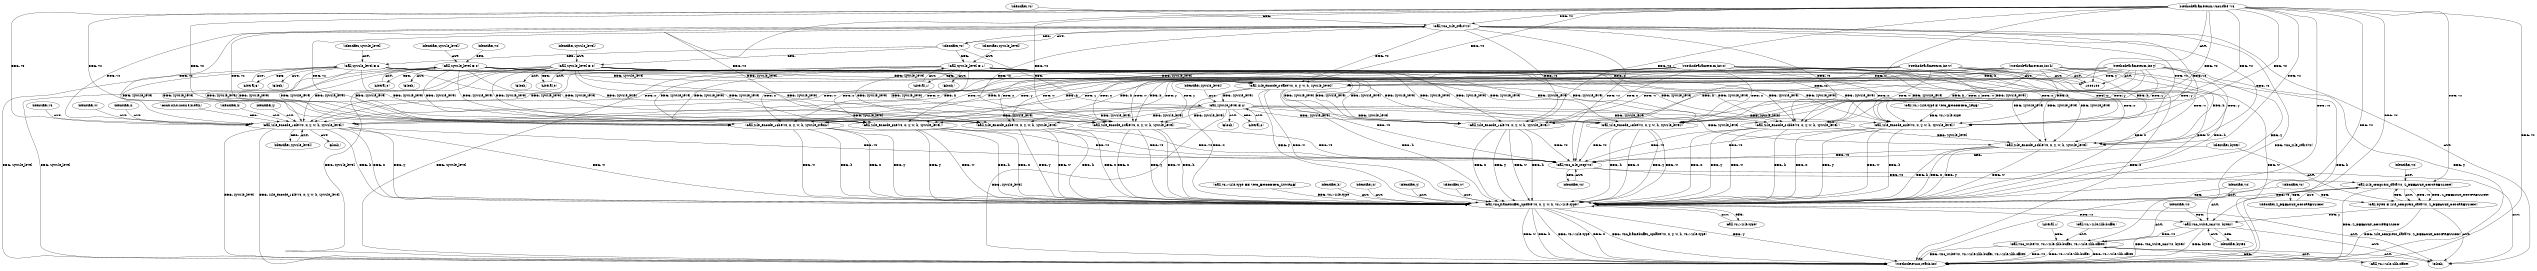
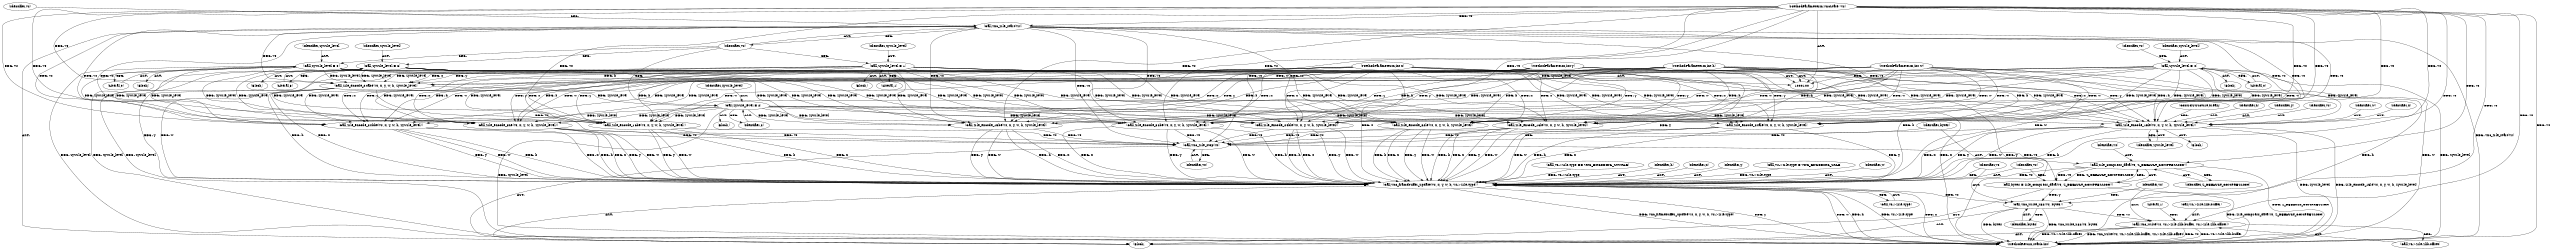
(2059, 76) -> (1859, 76)
none -> (1366, 98)
(1929, 115) -> (1638, 180)
(787, 126) -> (645, 126)
(1256, 126) -> (754, 126)
(1921, 135) -> (936, 85)
